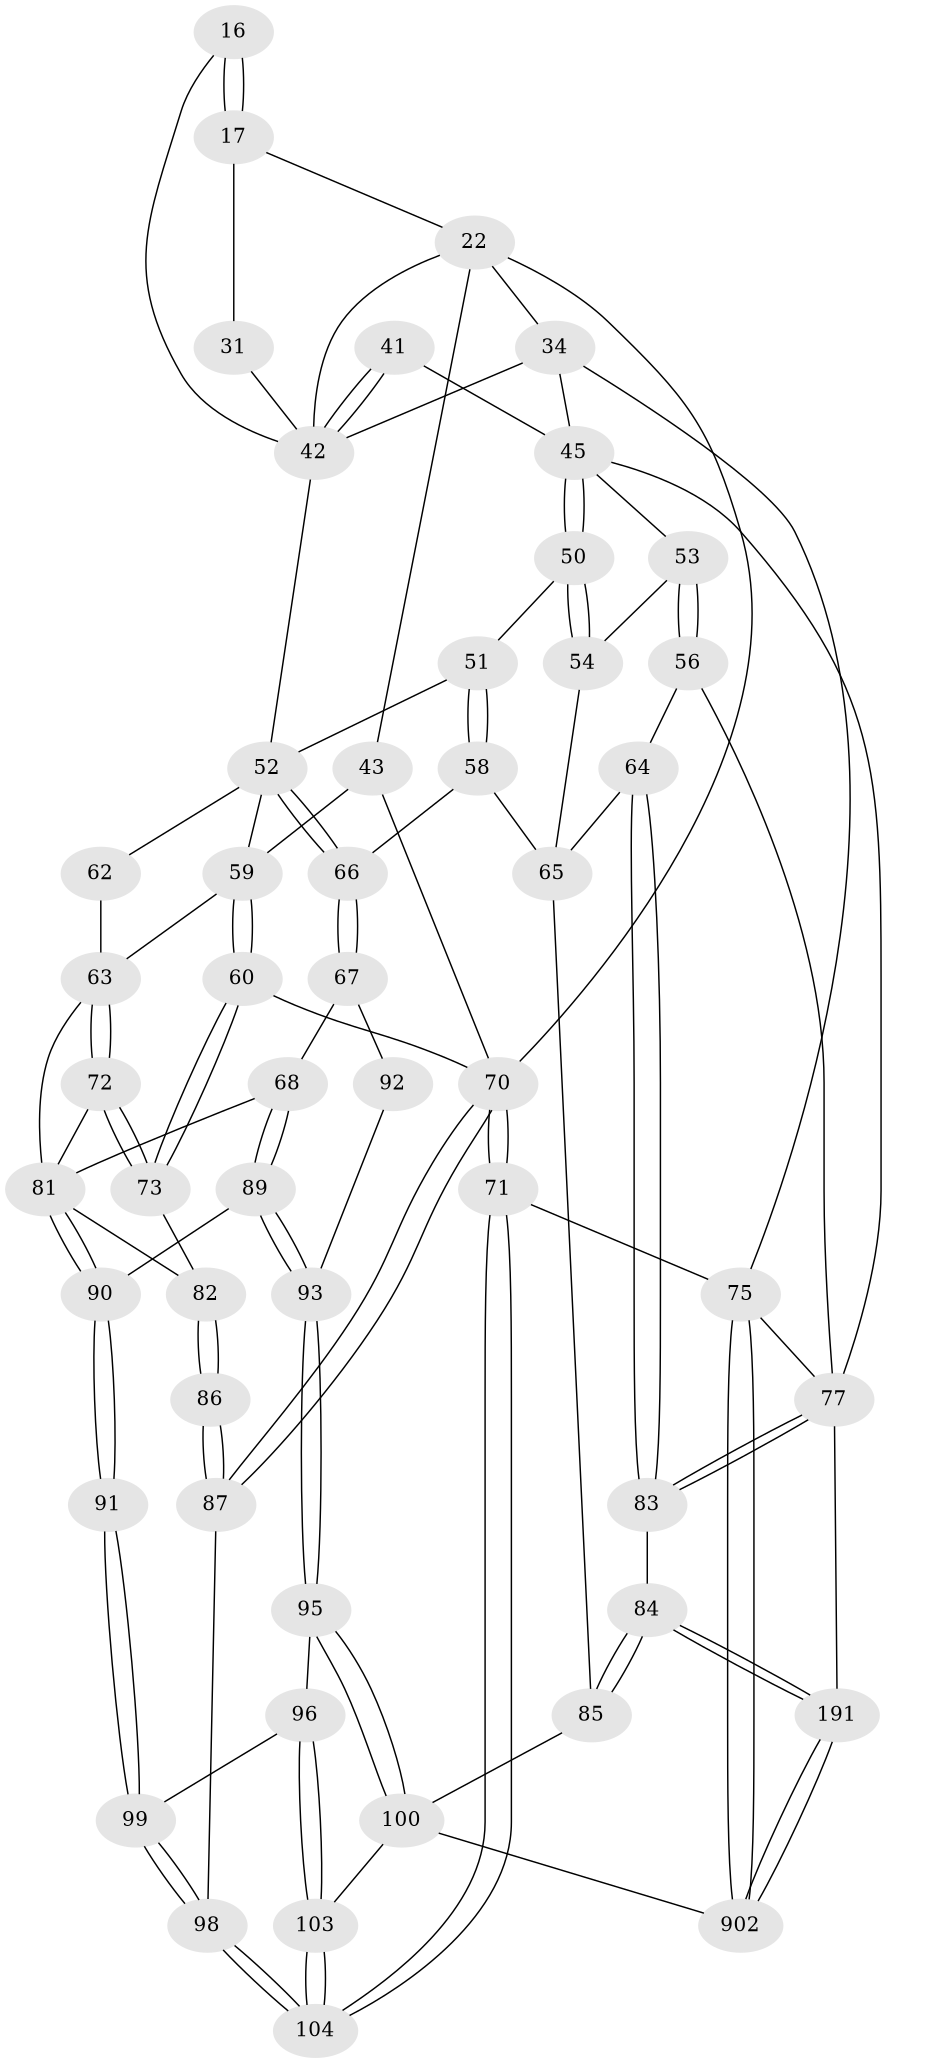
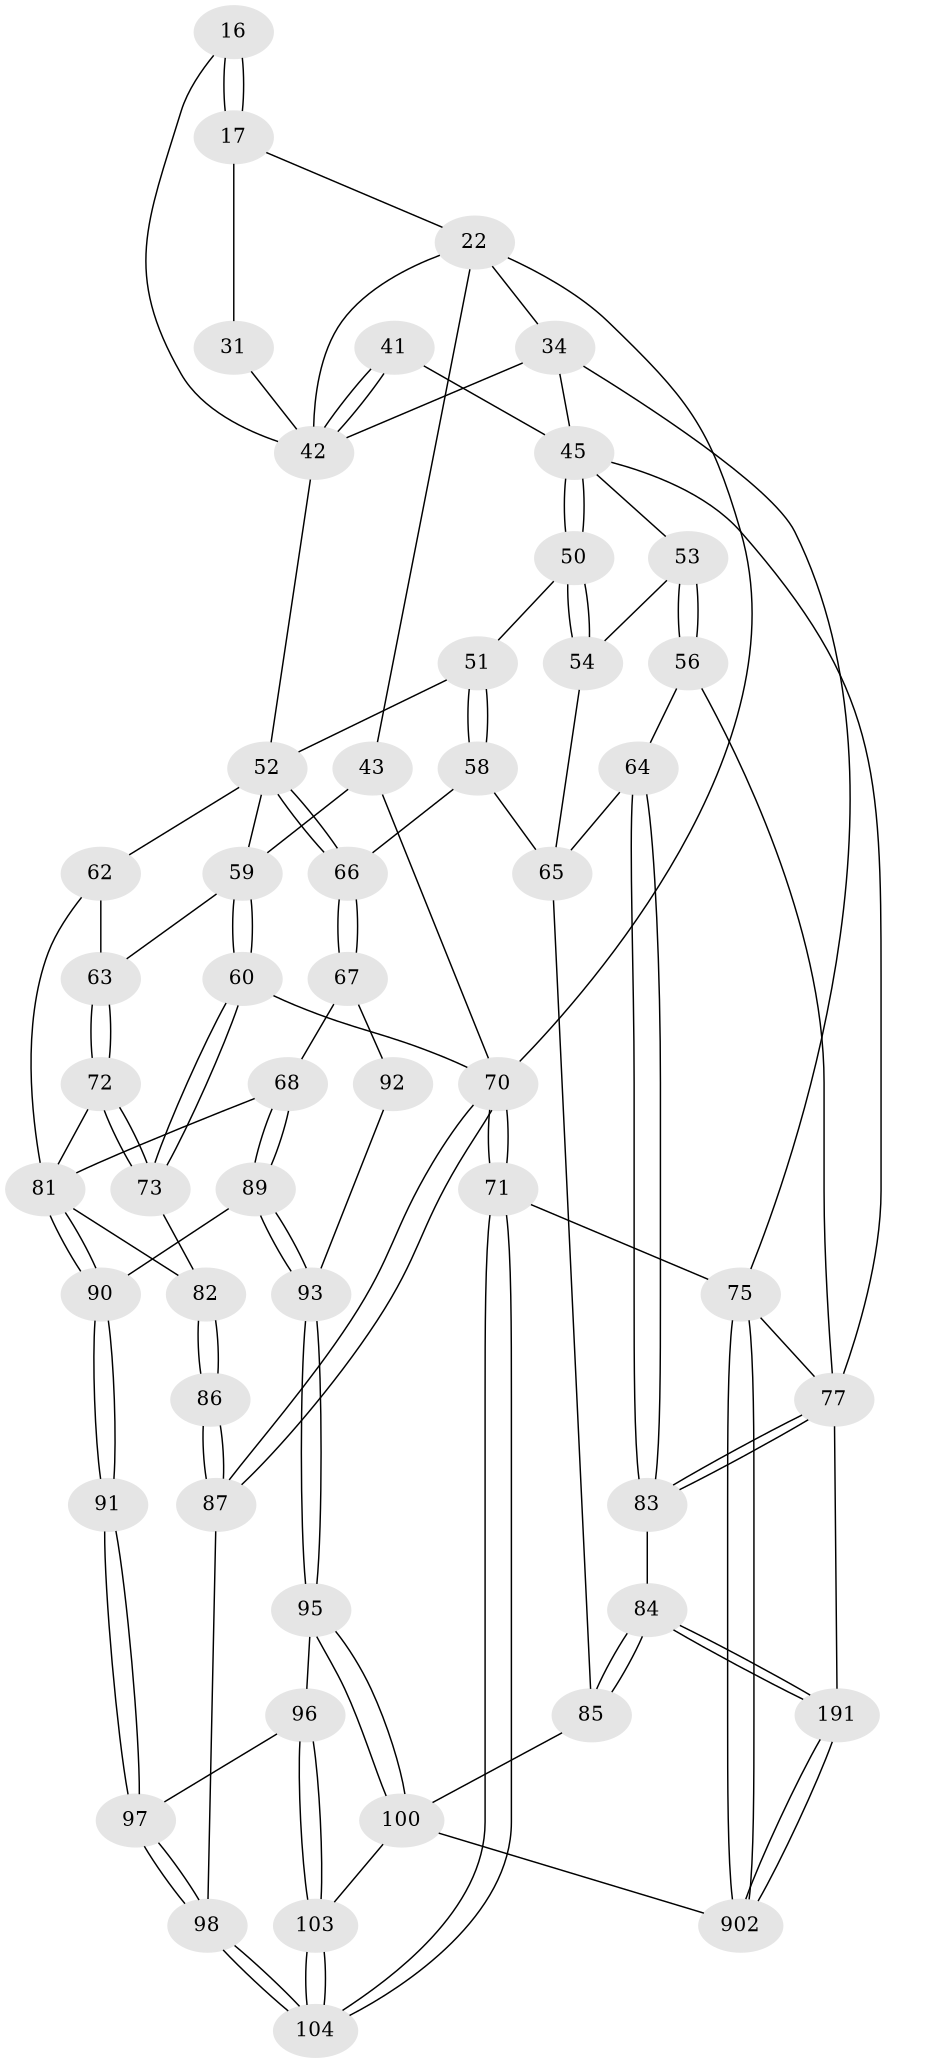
(43, 1078) -> (33, 1025)
(136, 1821) -> (136, 1821)
